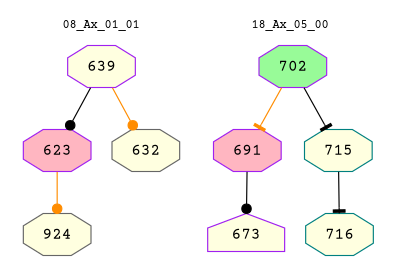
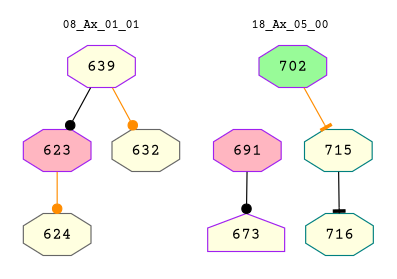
(271, 106) -> none
(314, 106) -> (314, 106)
(57, 235) -> (57, 235)
